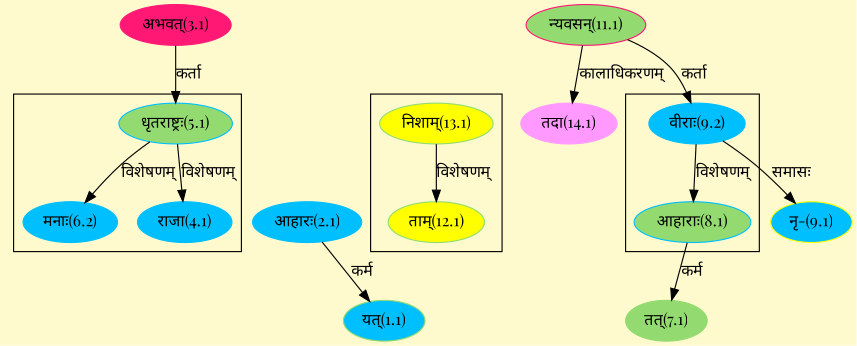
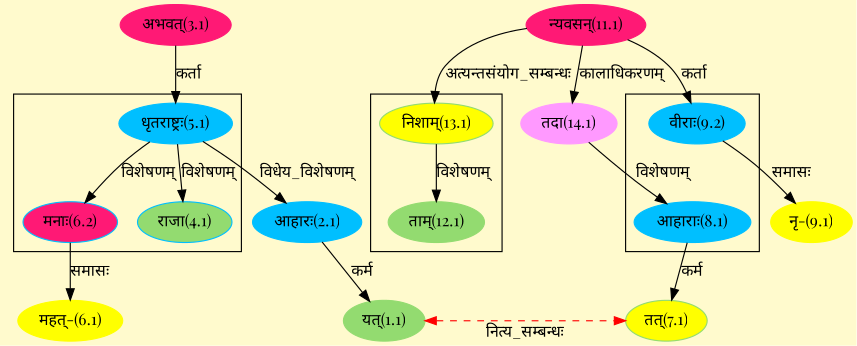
(586, 25) -> (586, 25)
none -> (470, 46)
(176, 124) -> (176, 124)
(695, 167) -> (617, 166)
none -> (248, 173)
(70, 222) -> (70, 222)
(185, 222) -> (185, 222)
(436, 222) -> (436, 222)
(692, 222) -> (692, 222)
(811, 222) -> (811, 222)
none -> (70, 321)
(384, 321) -> (384, 321)
none -> (525, 321)
(666, 321) -> (666, 321)
